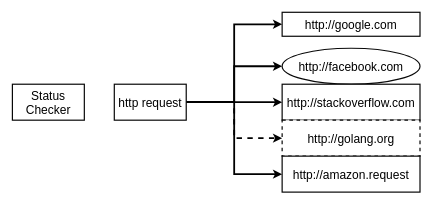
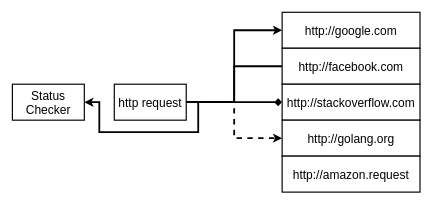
(351, 24) -> (351, 30)
(274, 66) -> (276, 66)
(351, 66) -> (351, 66)
(274, 102) -> (274, 102)
(351, 138) -> (351, 138)
(237, 174) -> (144, 132)
